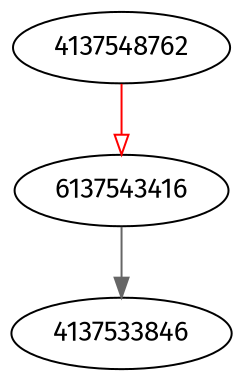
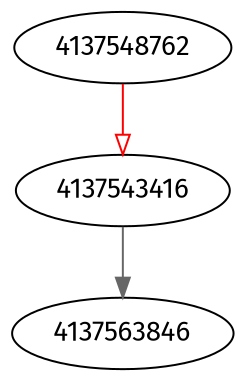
(122, 191) -> (123, 191)
(122, 333) -> (123, 333)
